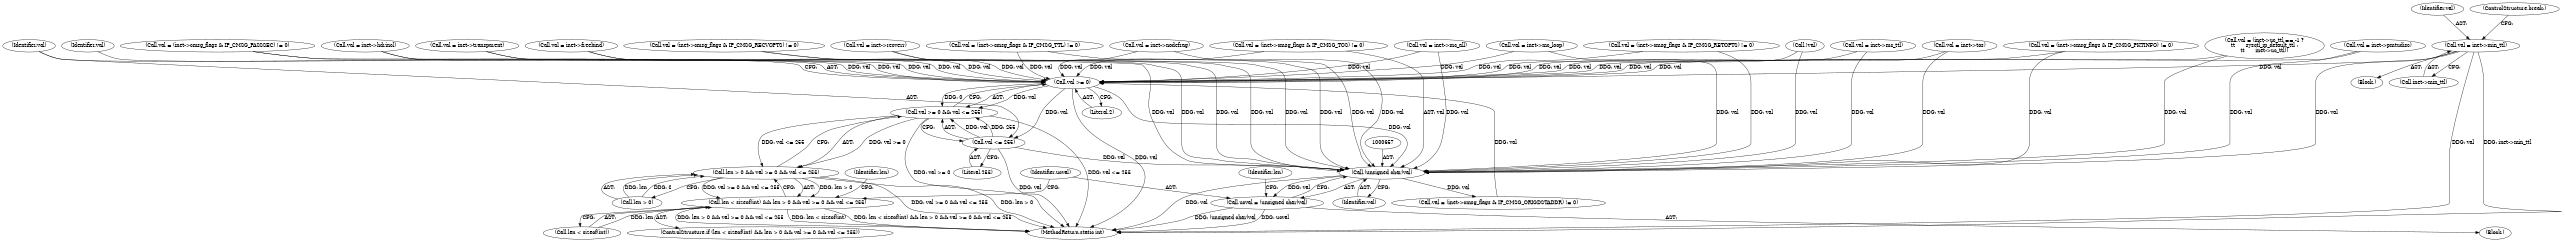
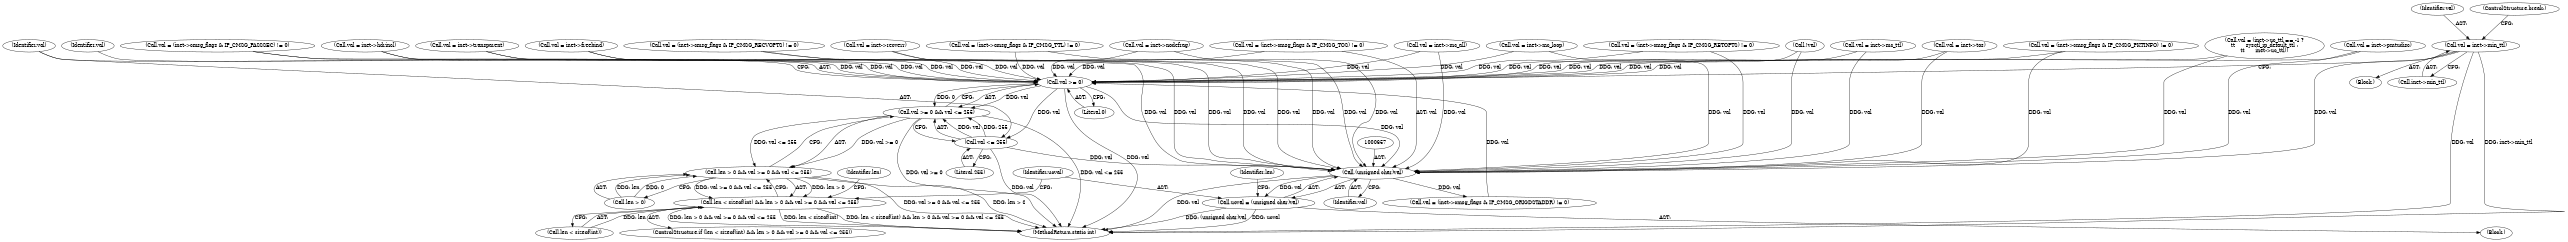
(2270, 68) -> (2265, 68)
(1102, 113) -> (1094, 113)
(1324, 188) -> (1315, 188)
